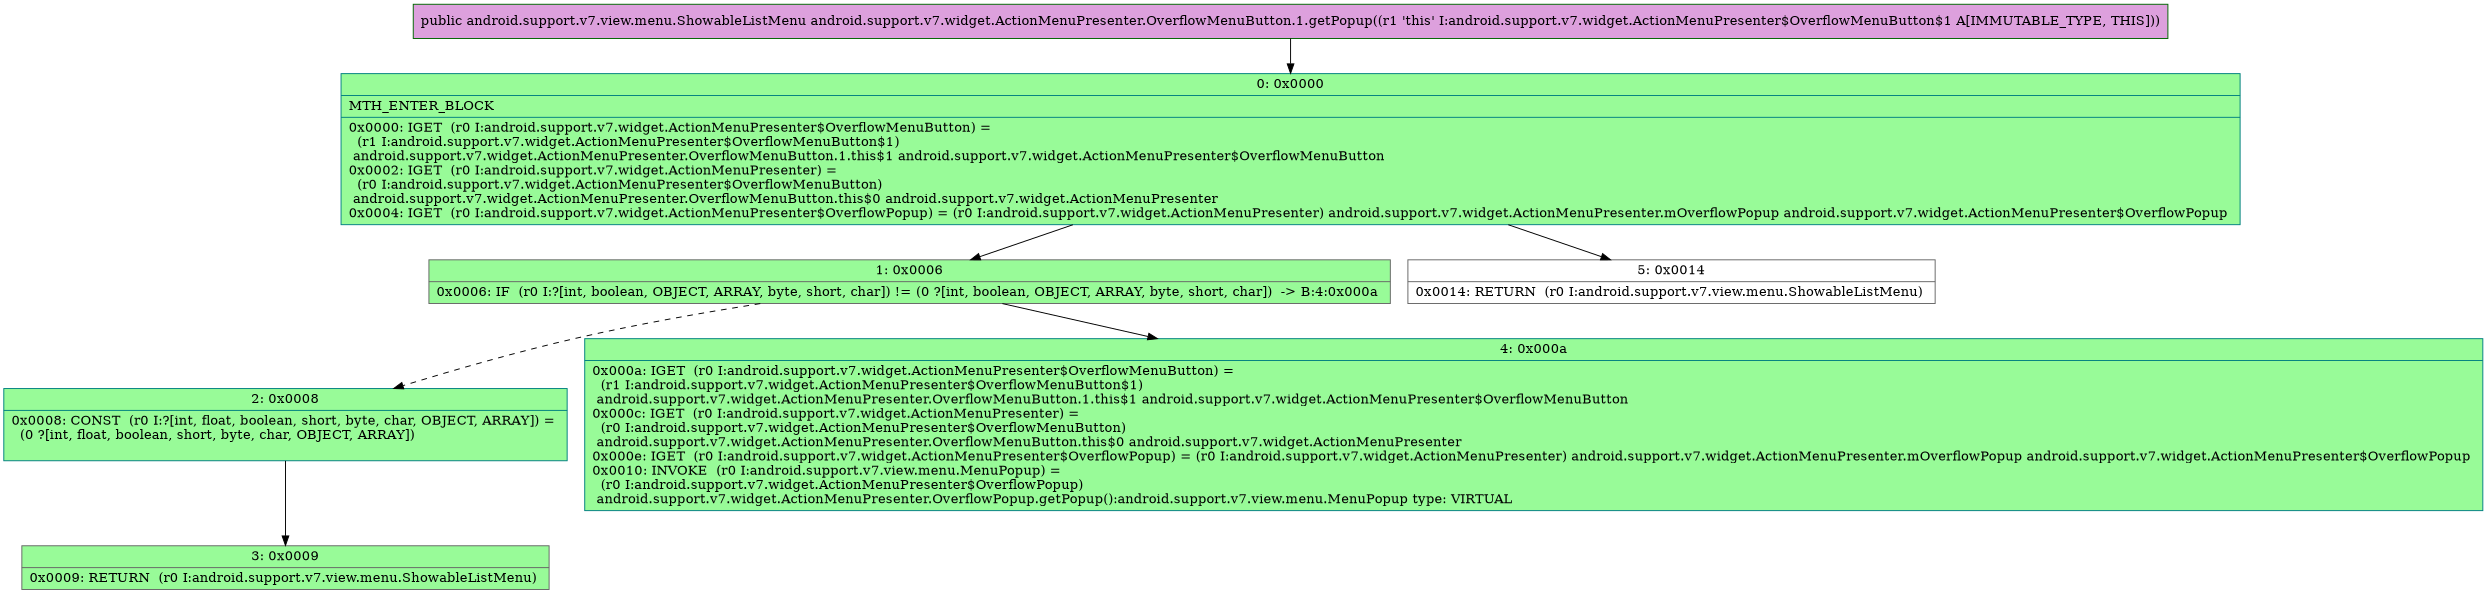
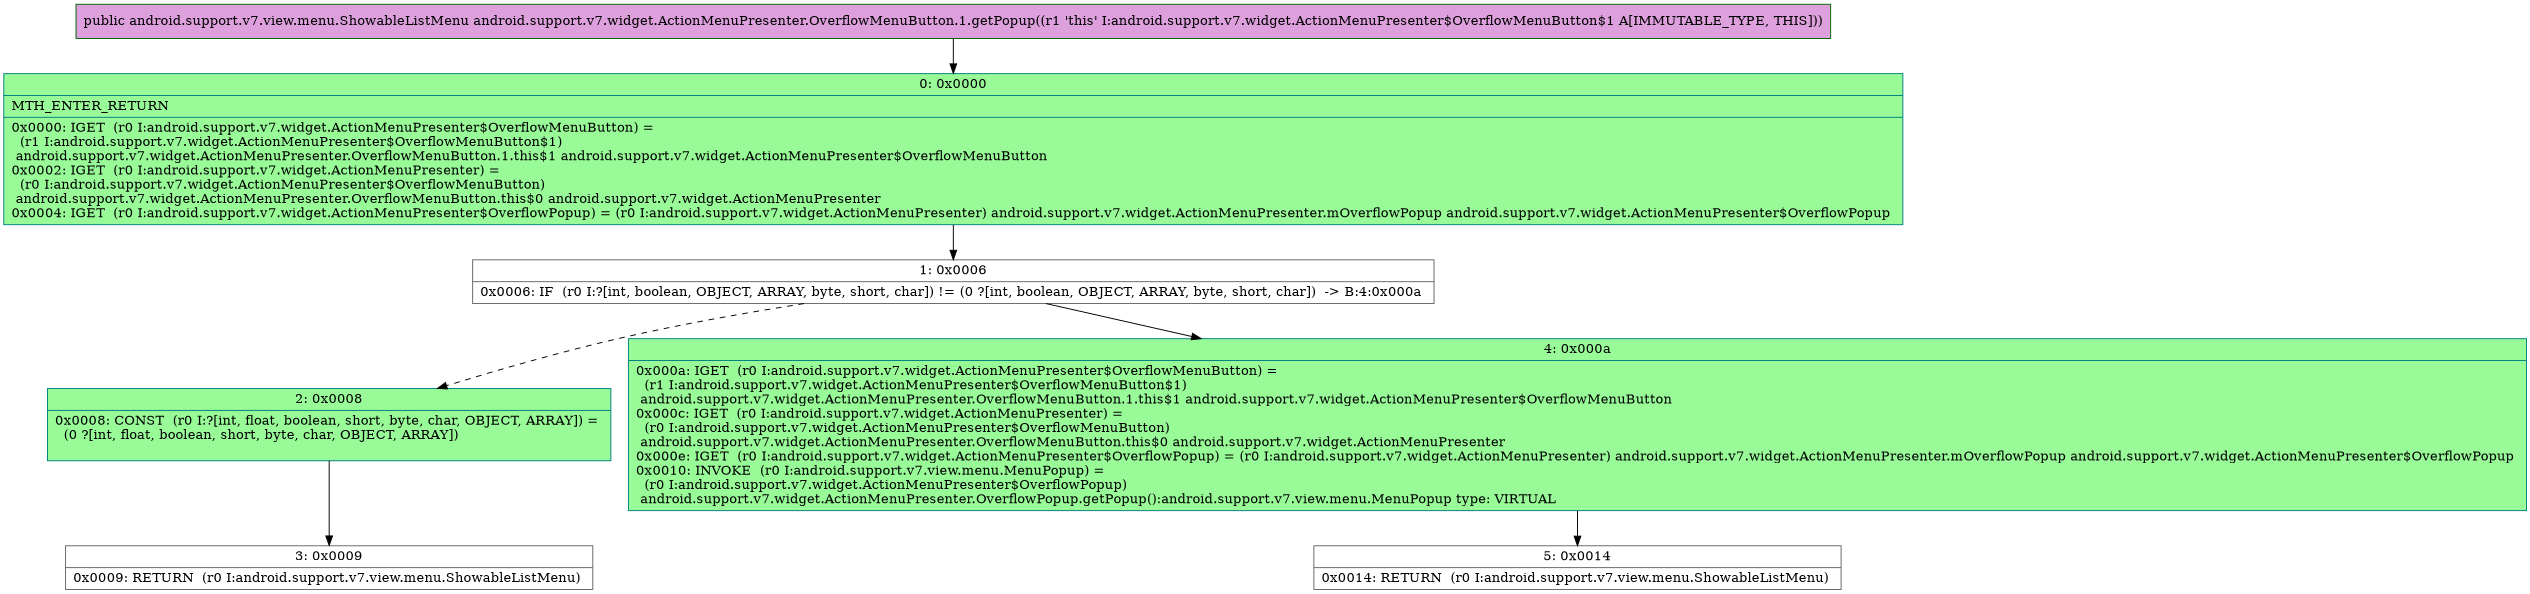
(422, 106) -> (90, 106)
(1555, 241) -> (1577, 523)
(910, 282) -> (953, 282)
(285, 568) -> (329, 568)
